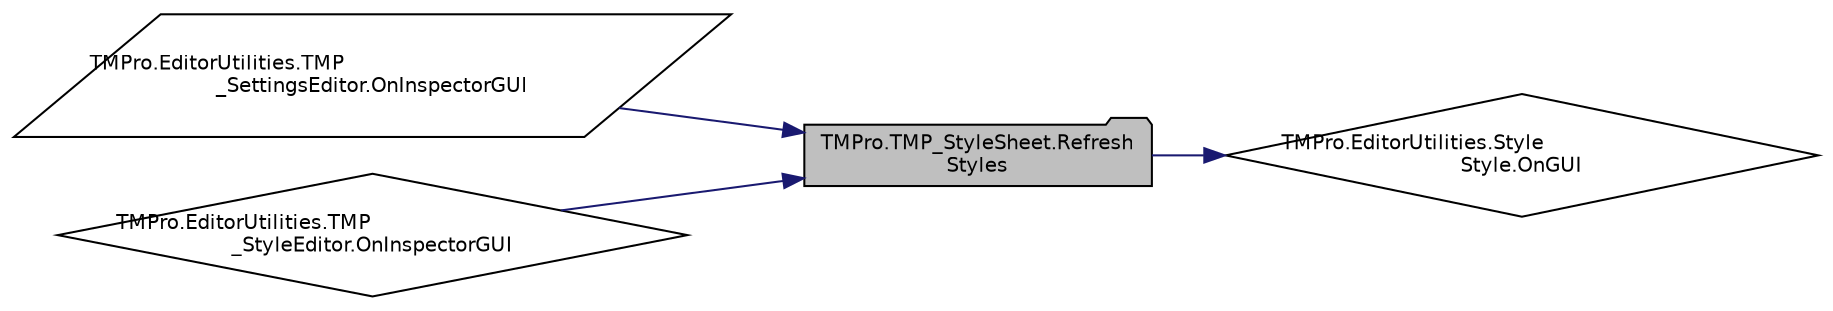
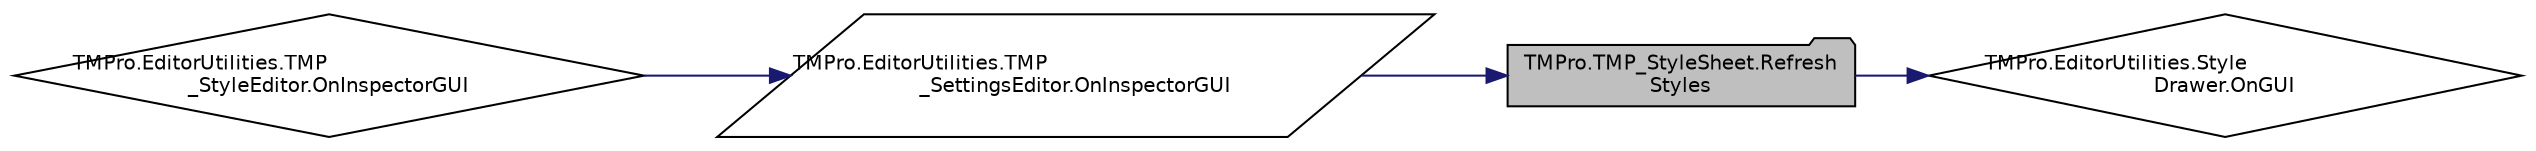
(1522, 155) -> (2225, 76)
(672, 196) -> (707, 76)
